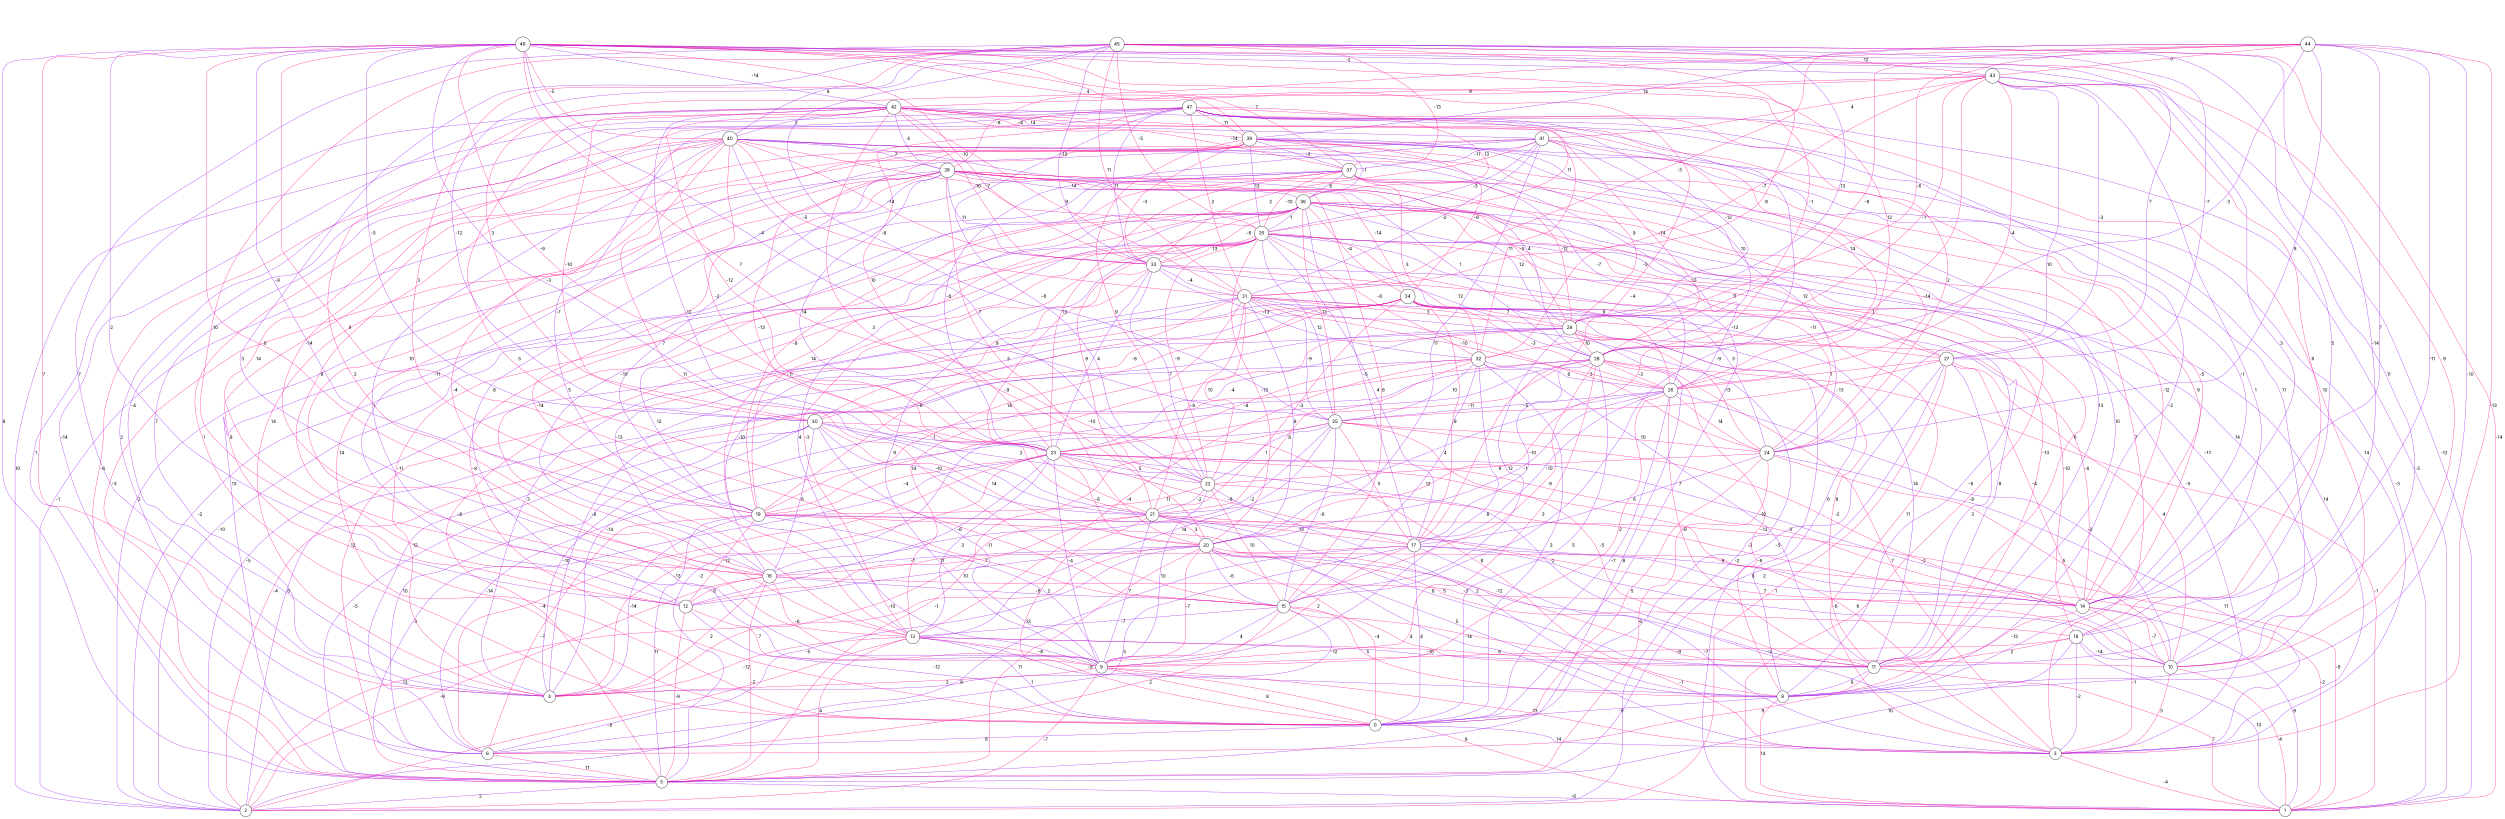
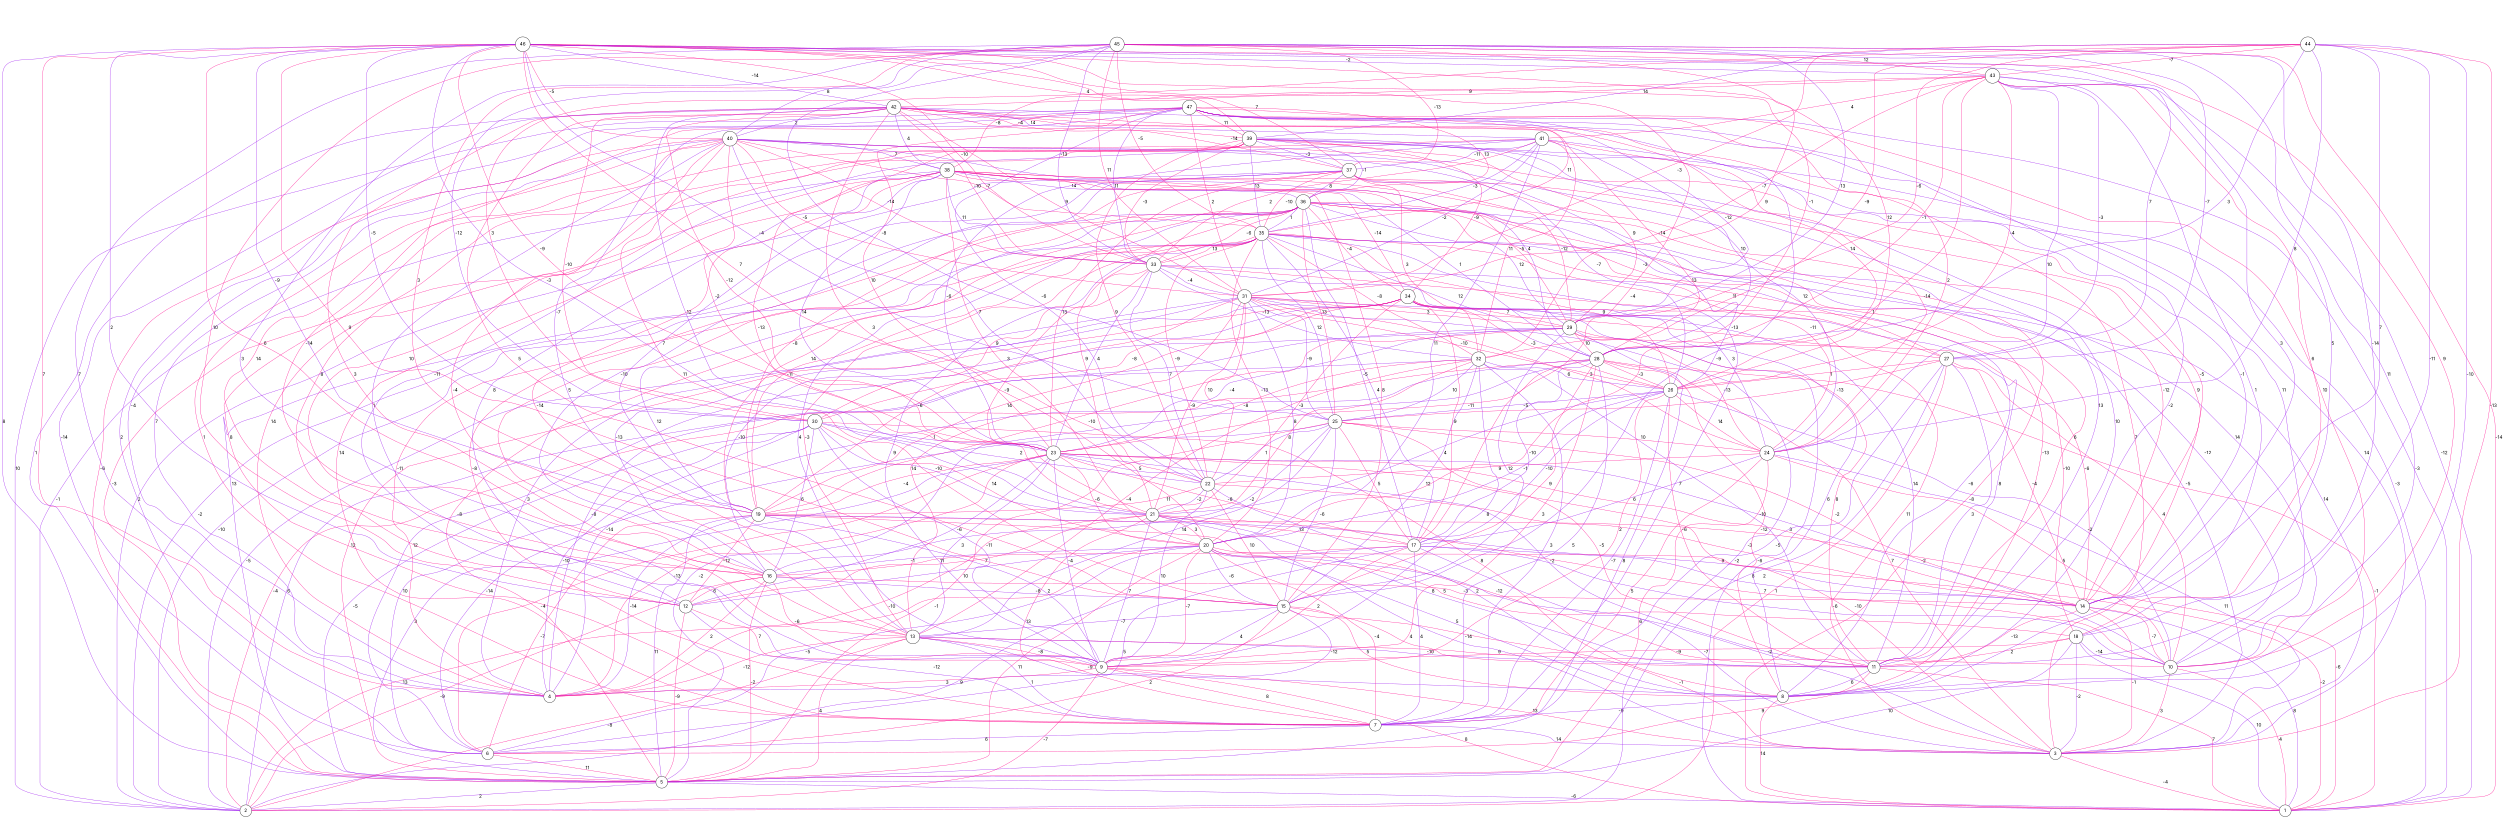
(1858, 607) -> (1858, 607)
(1375, 725) -> (1375, 725)
